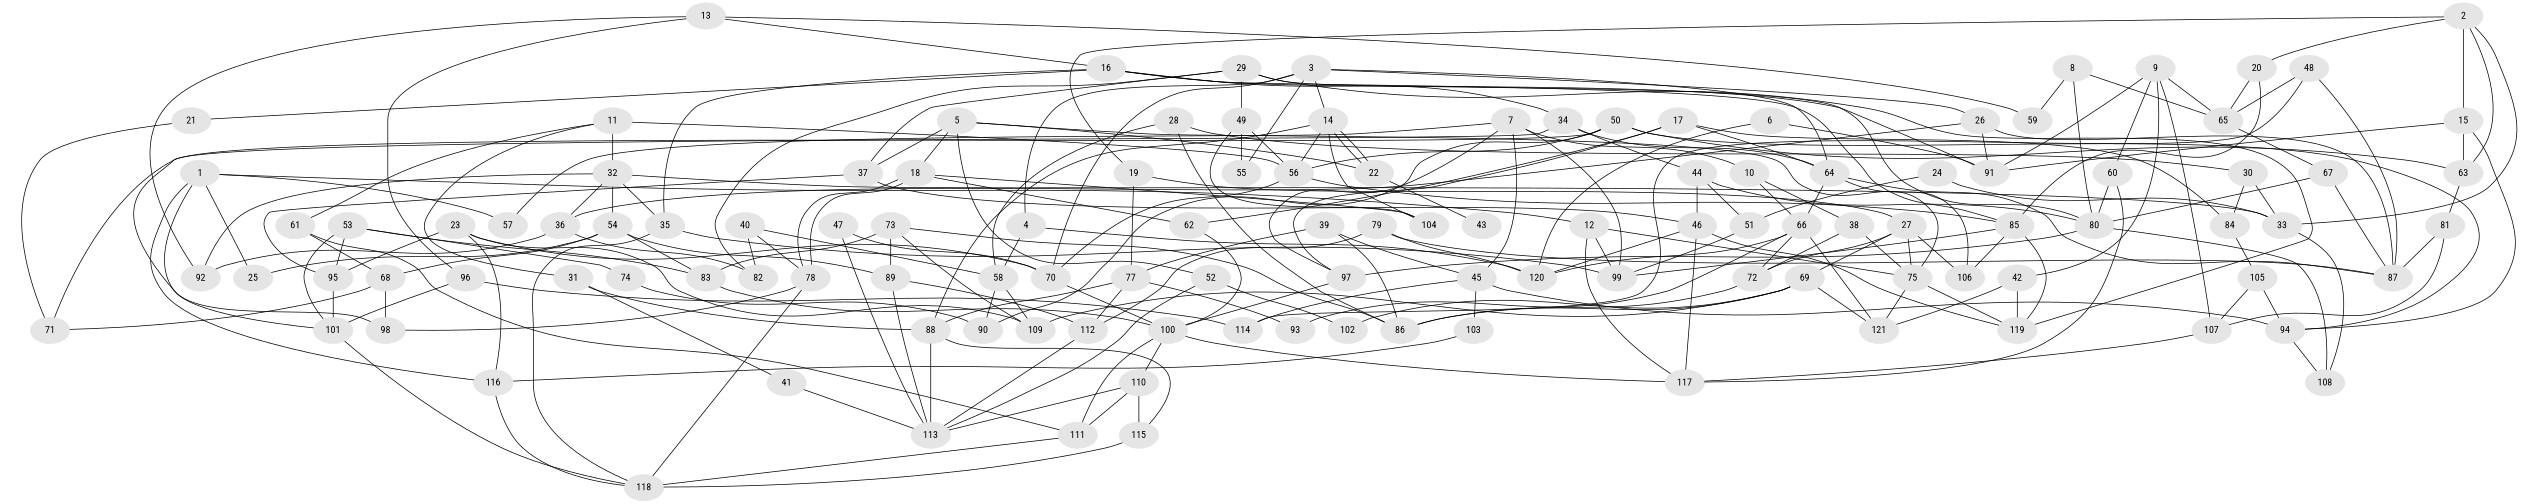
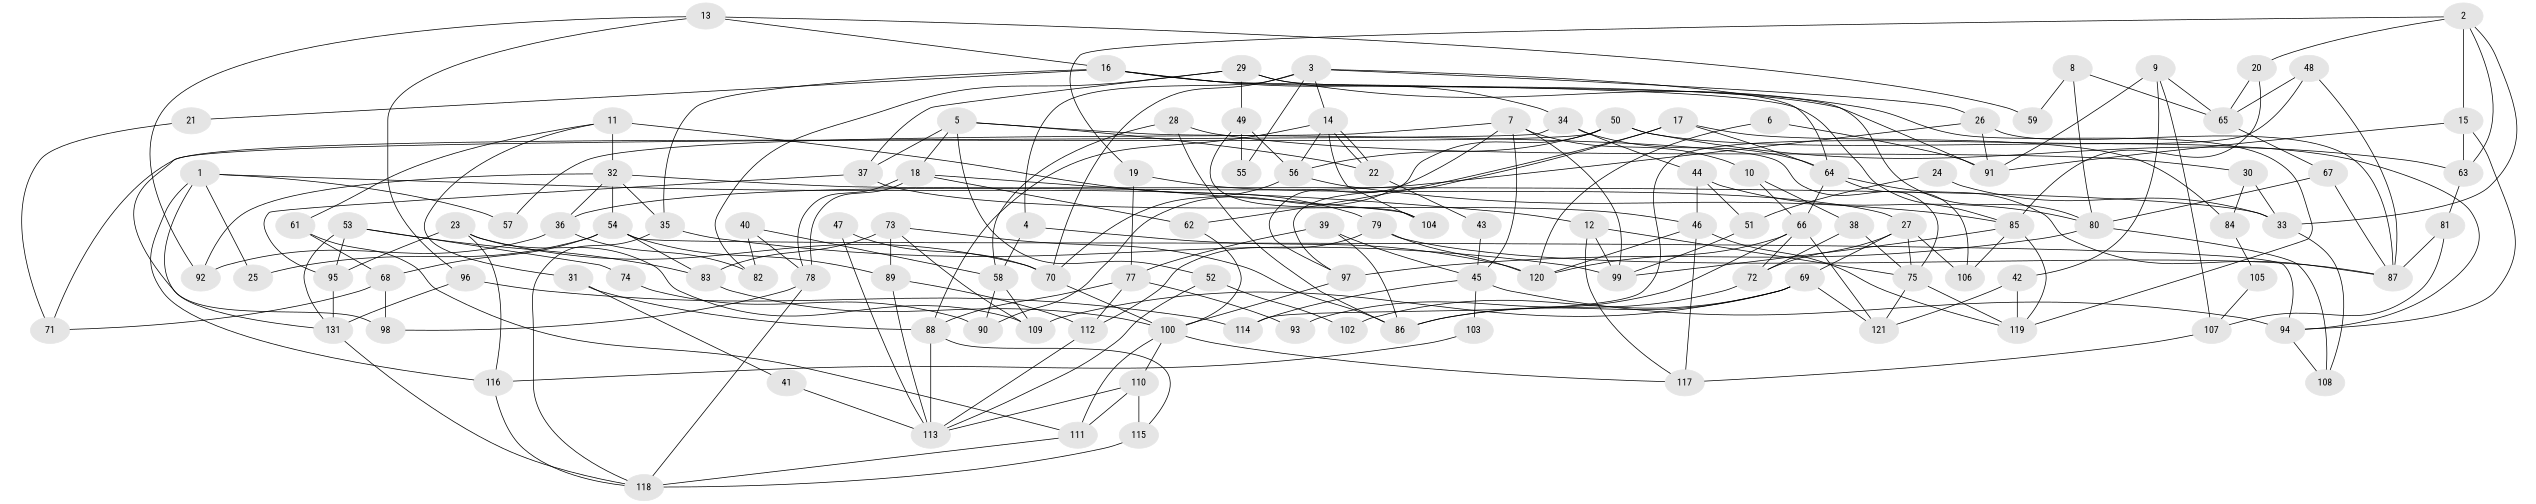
(908, 134) -> (998, 169)
(2113, 173) -> none
none -> (1479, 252)
(2271, 304) -> (1526, 244)
(333, 330) -> (333, 330)
